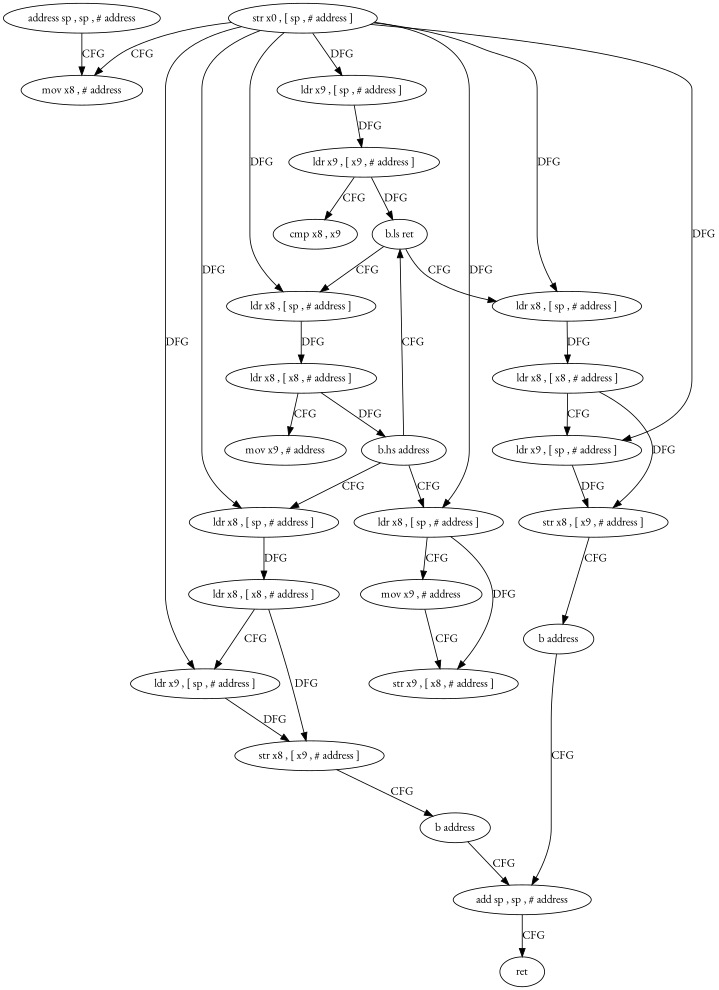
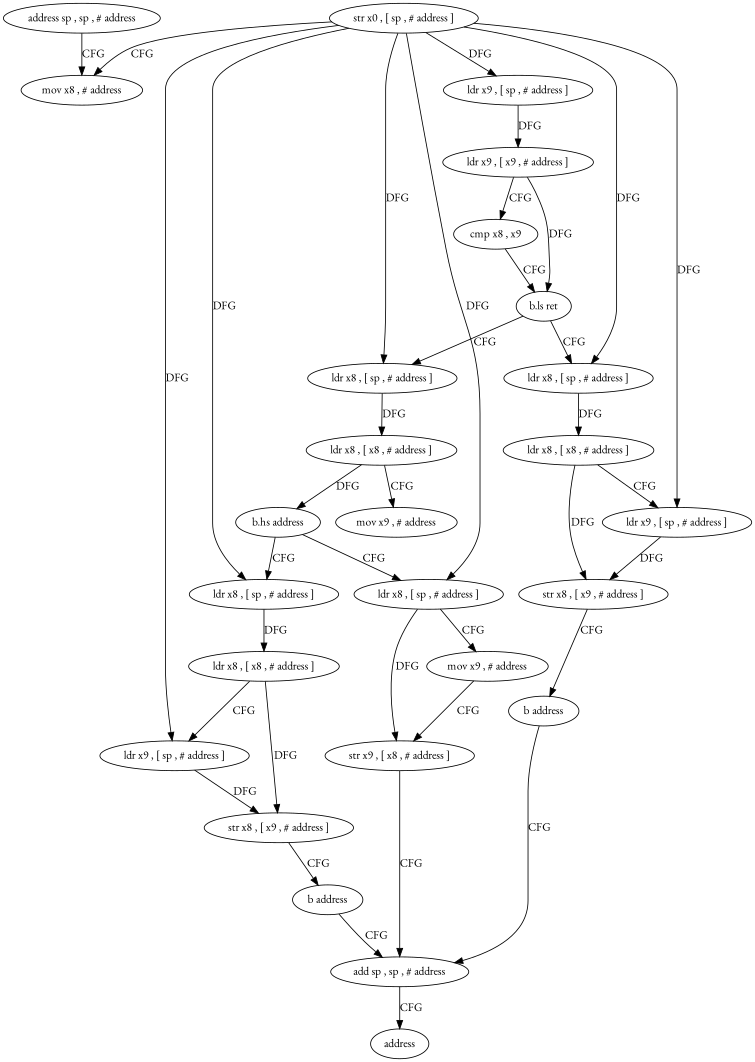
(402, 347) -> (517, 267)
none -> (400, 860)
(522, 972) -> (400, 1044)
